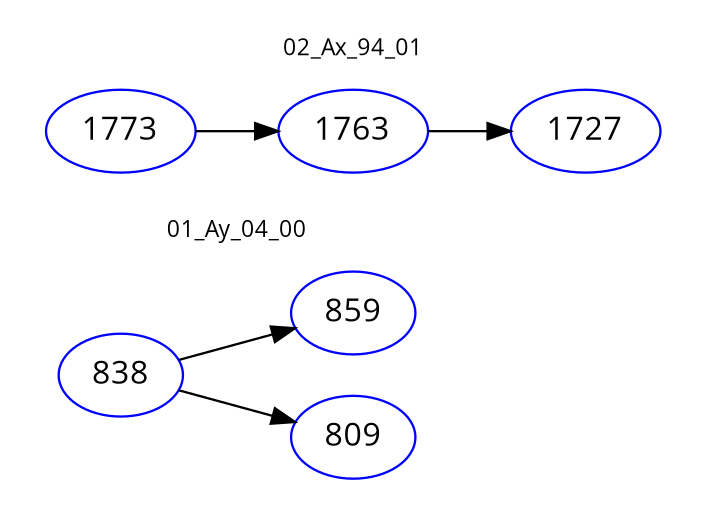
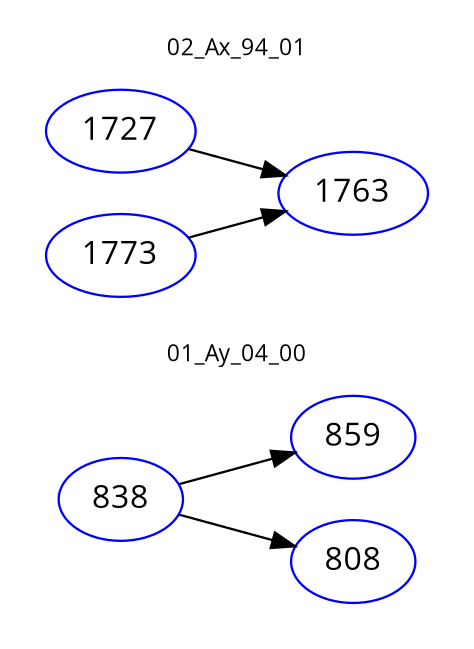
(458, 131) -> (226, 159)
(353, 437) -> (353, 562)
